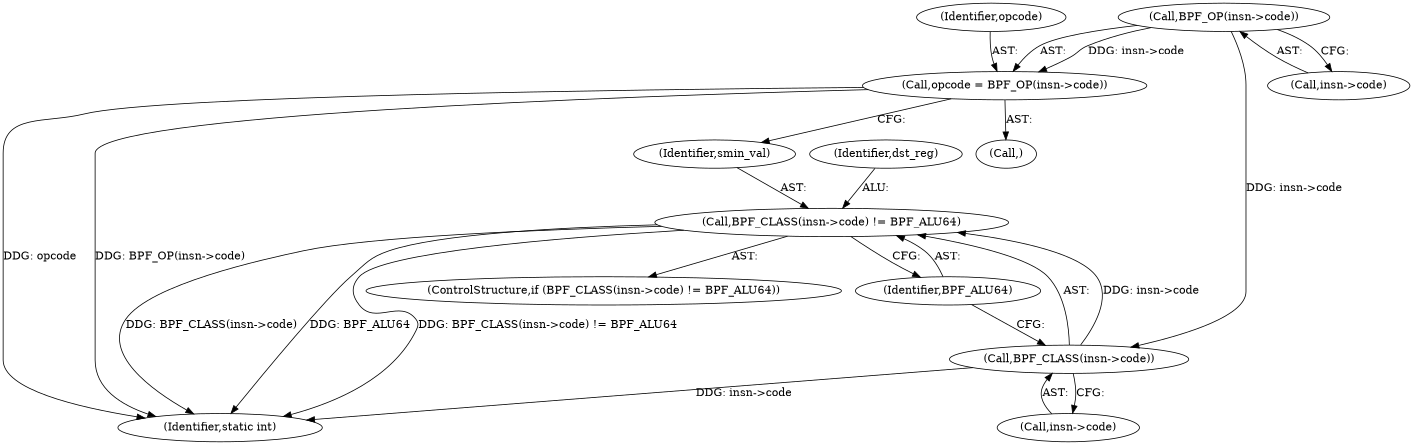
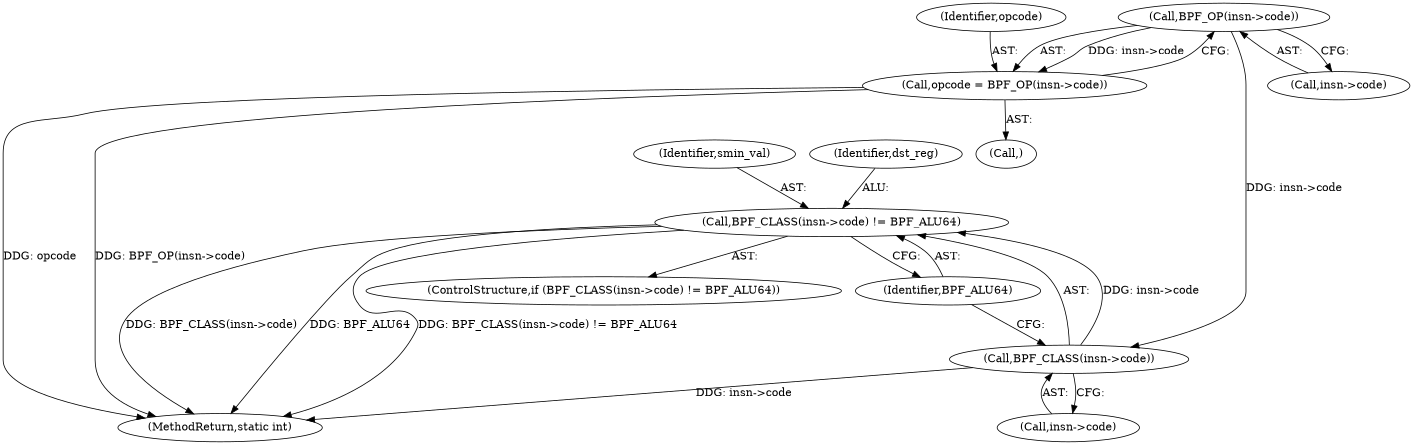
(860, 120) -> (1160, 66)
(220, 428) -> (220, 428)
